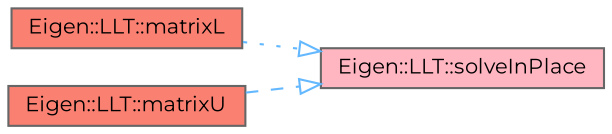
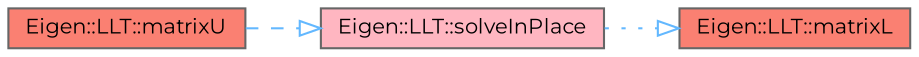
(271, 45) -> (631, 28)
